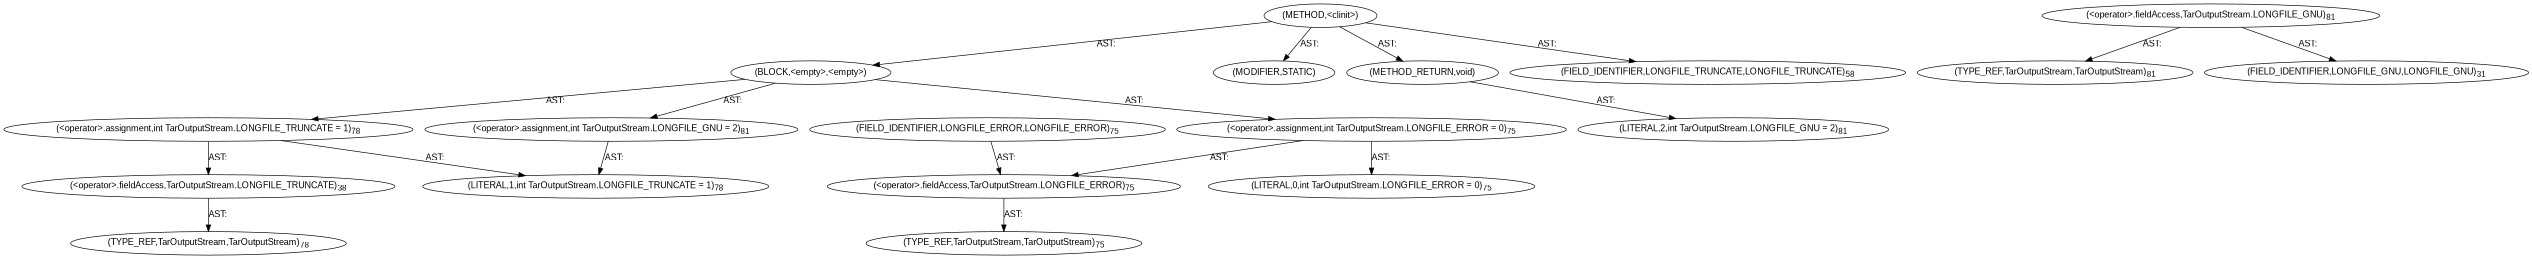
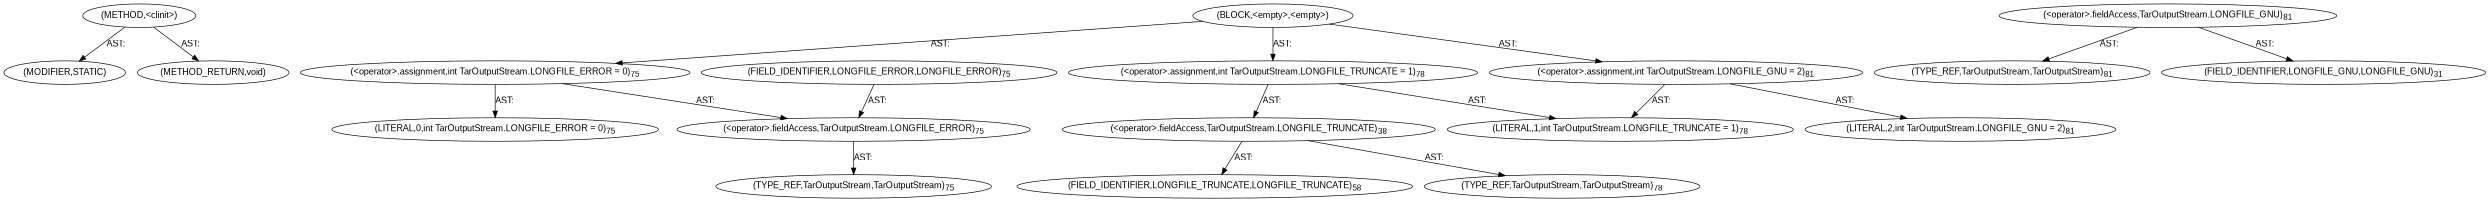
(1497, 42) -> (1234, 155)
(1076, 43) -> none
(1570, 100) -> (1815, 101)
